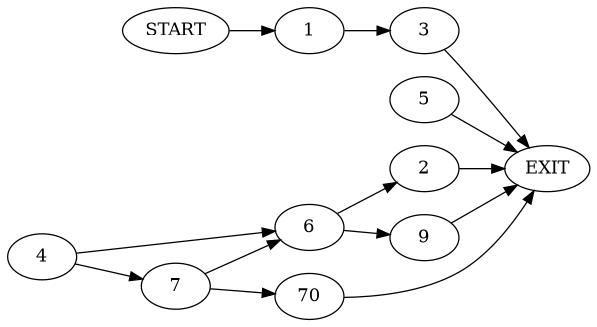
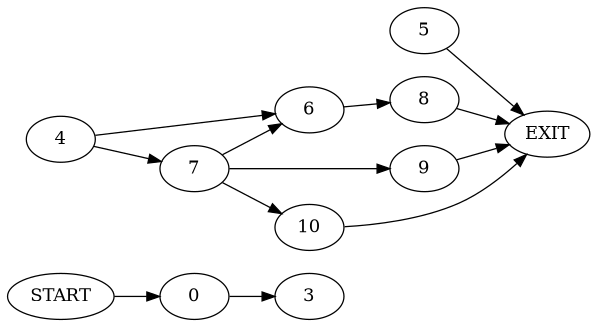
(309, 31) -> (194, 296)
(483, 93) -> none
(424, 169) -> (424, 100)
(361, 232) -> (303, 169)
(309, 296) -> (309, 227)
